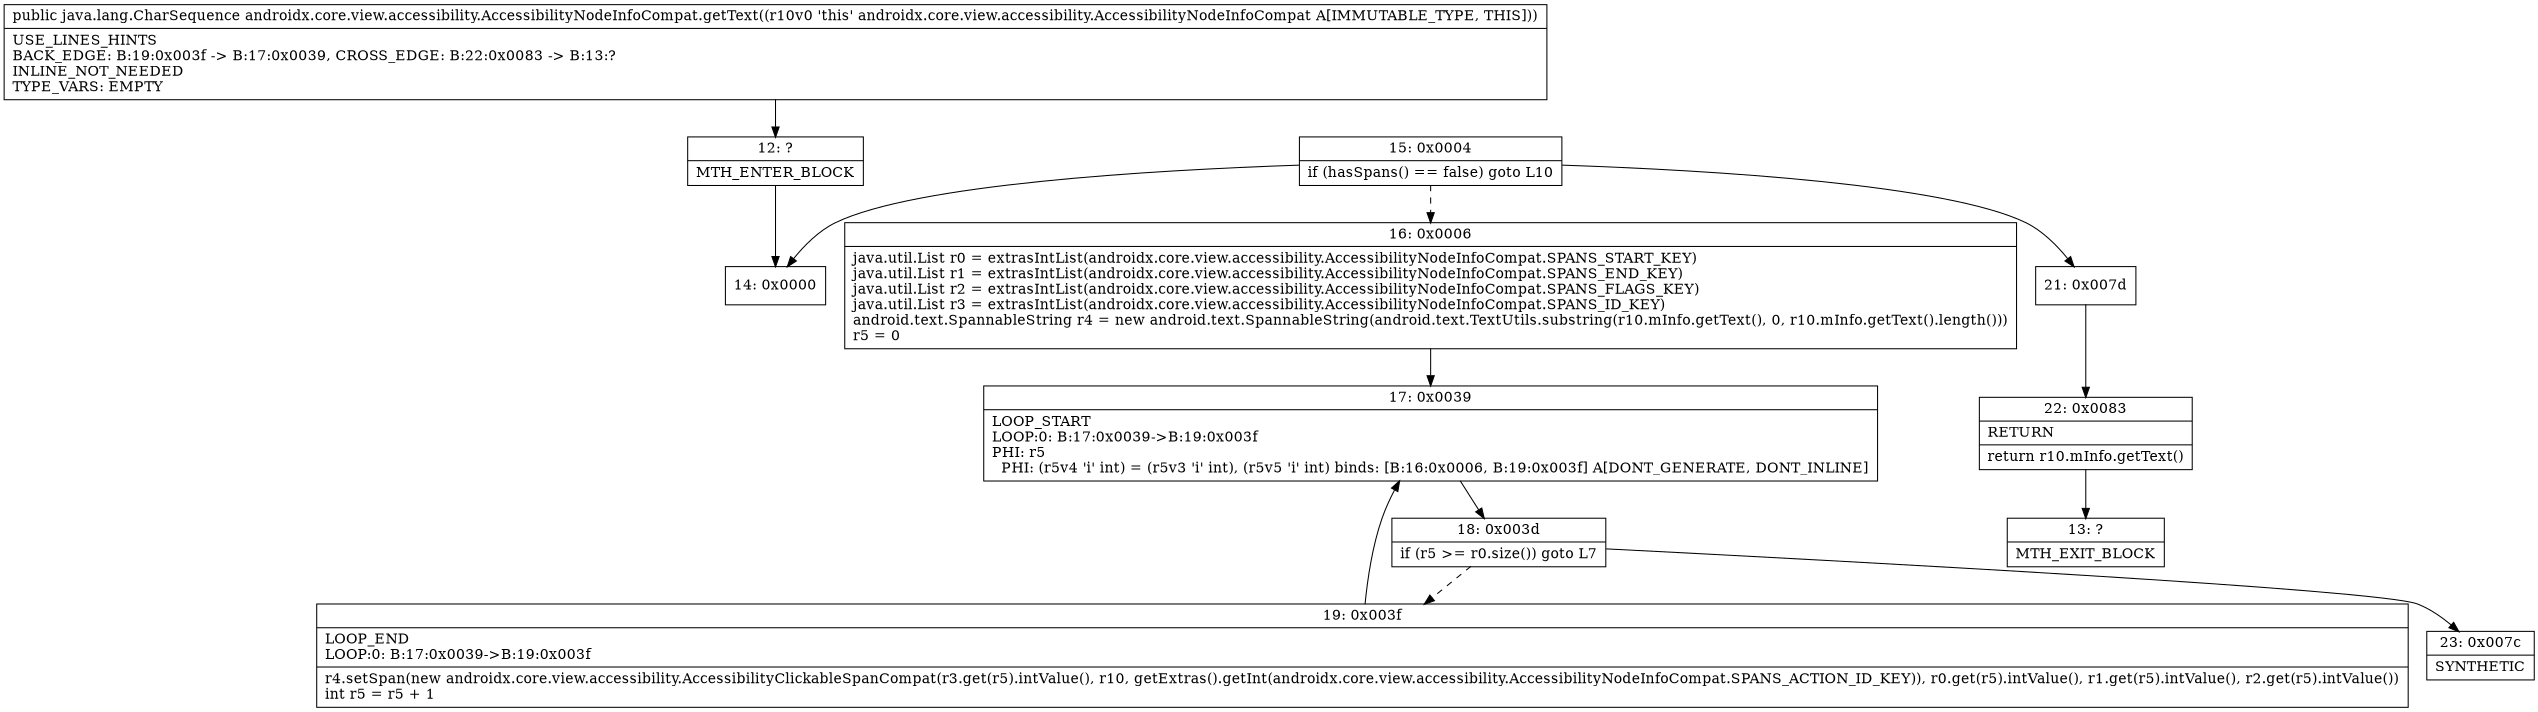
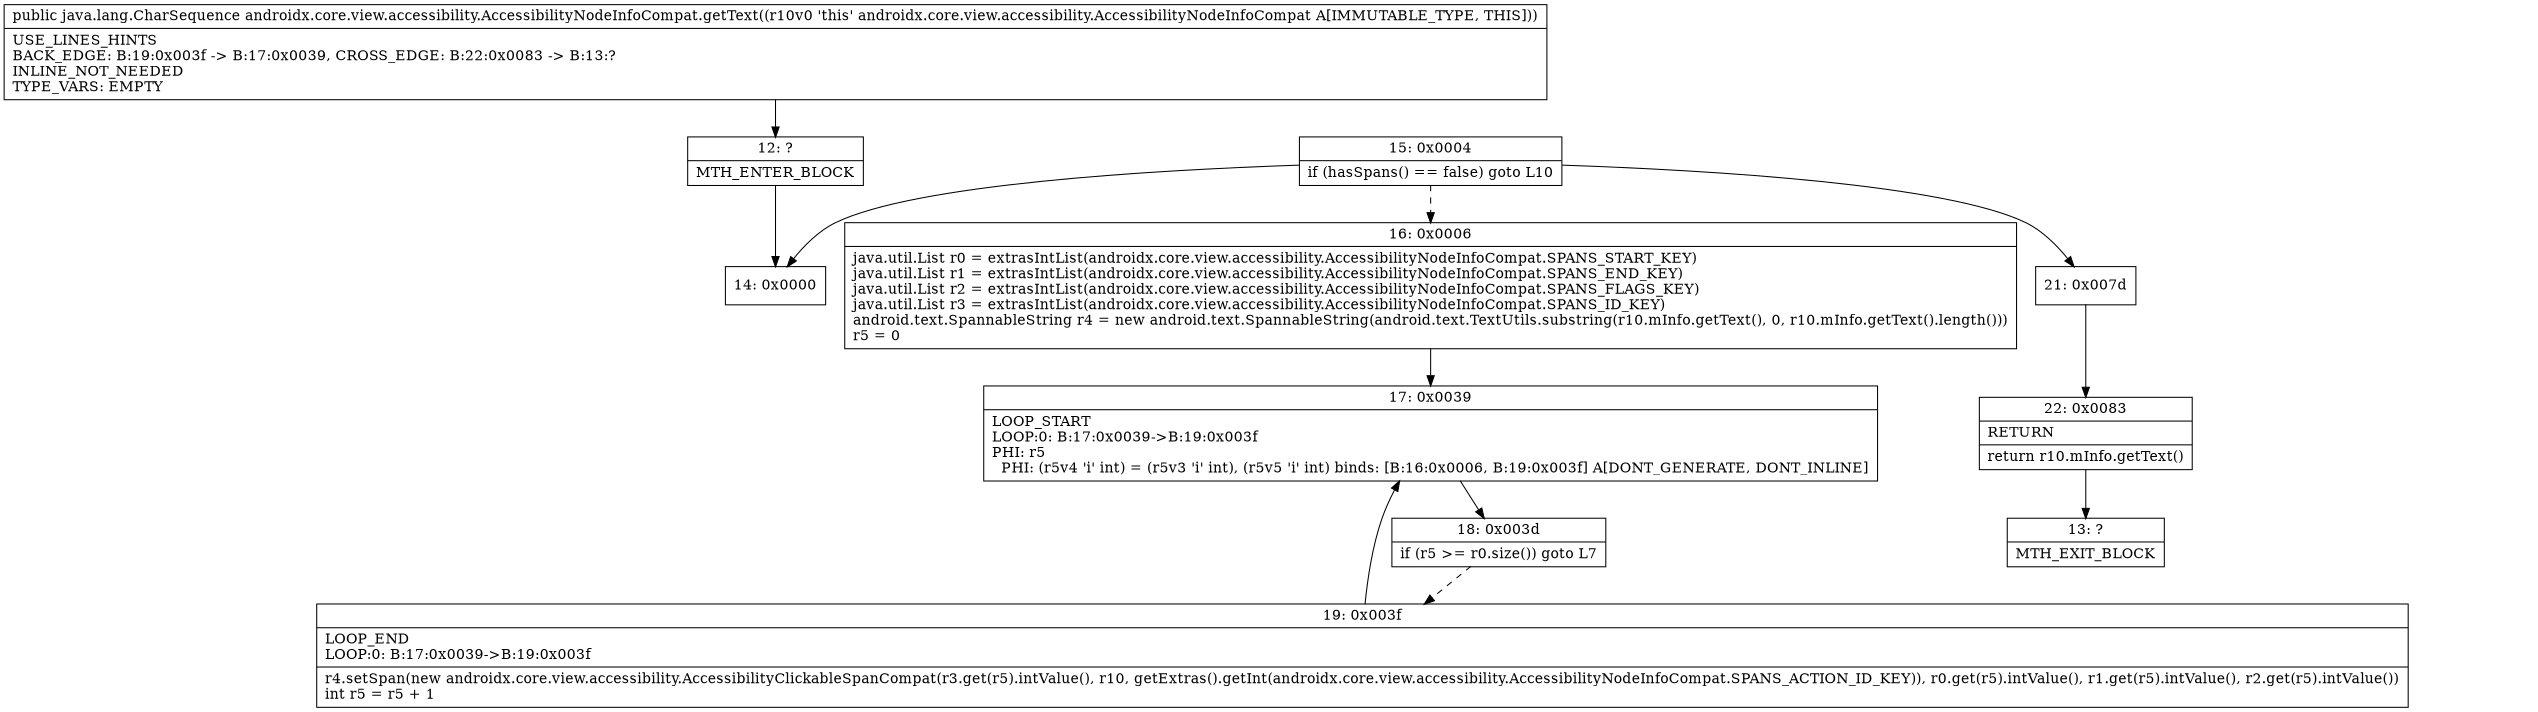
(2481, 656) -> none
